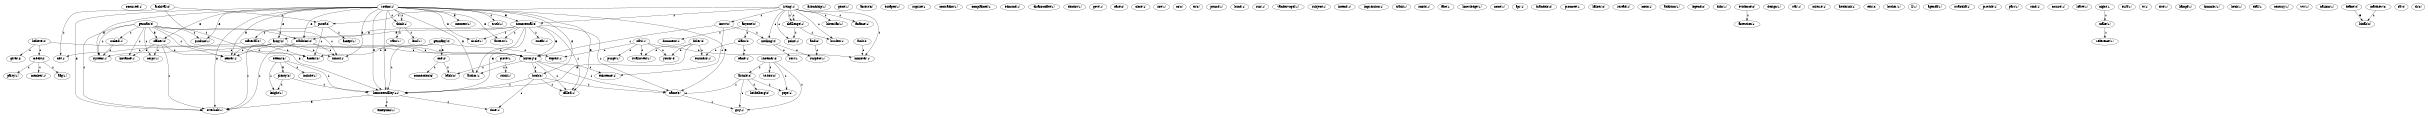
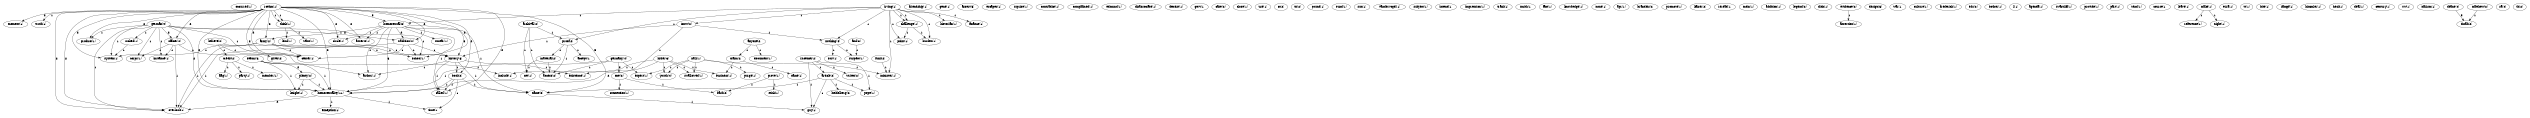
(1774, 7) -> (1875, 7)
(2105, 15) -> (2212, 15)
none -> (585, 72)
(423, 76) -> (619, 93)
